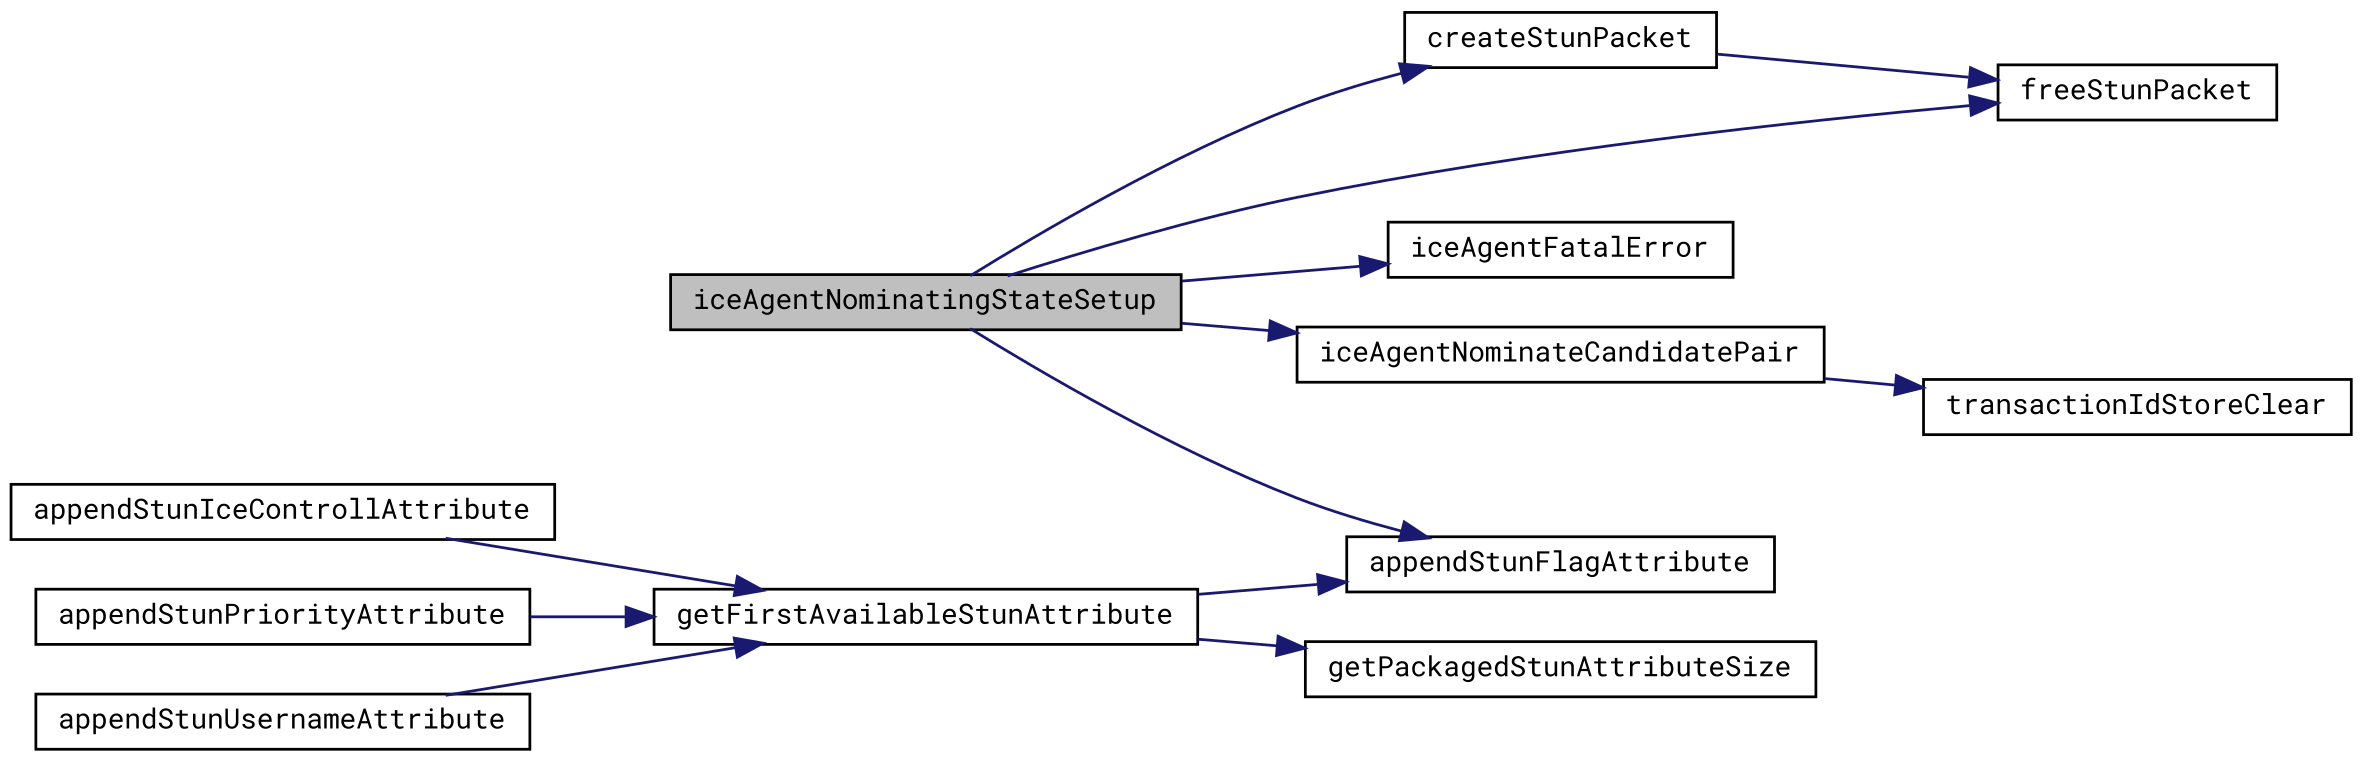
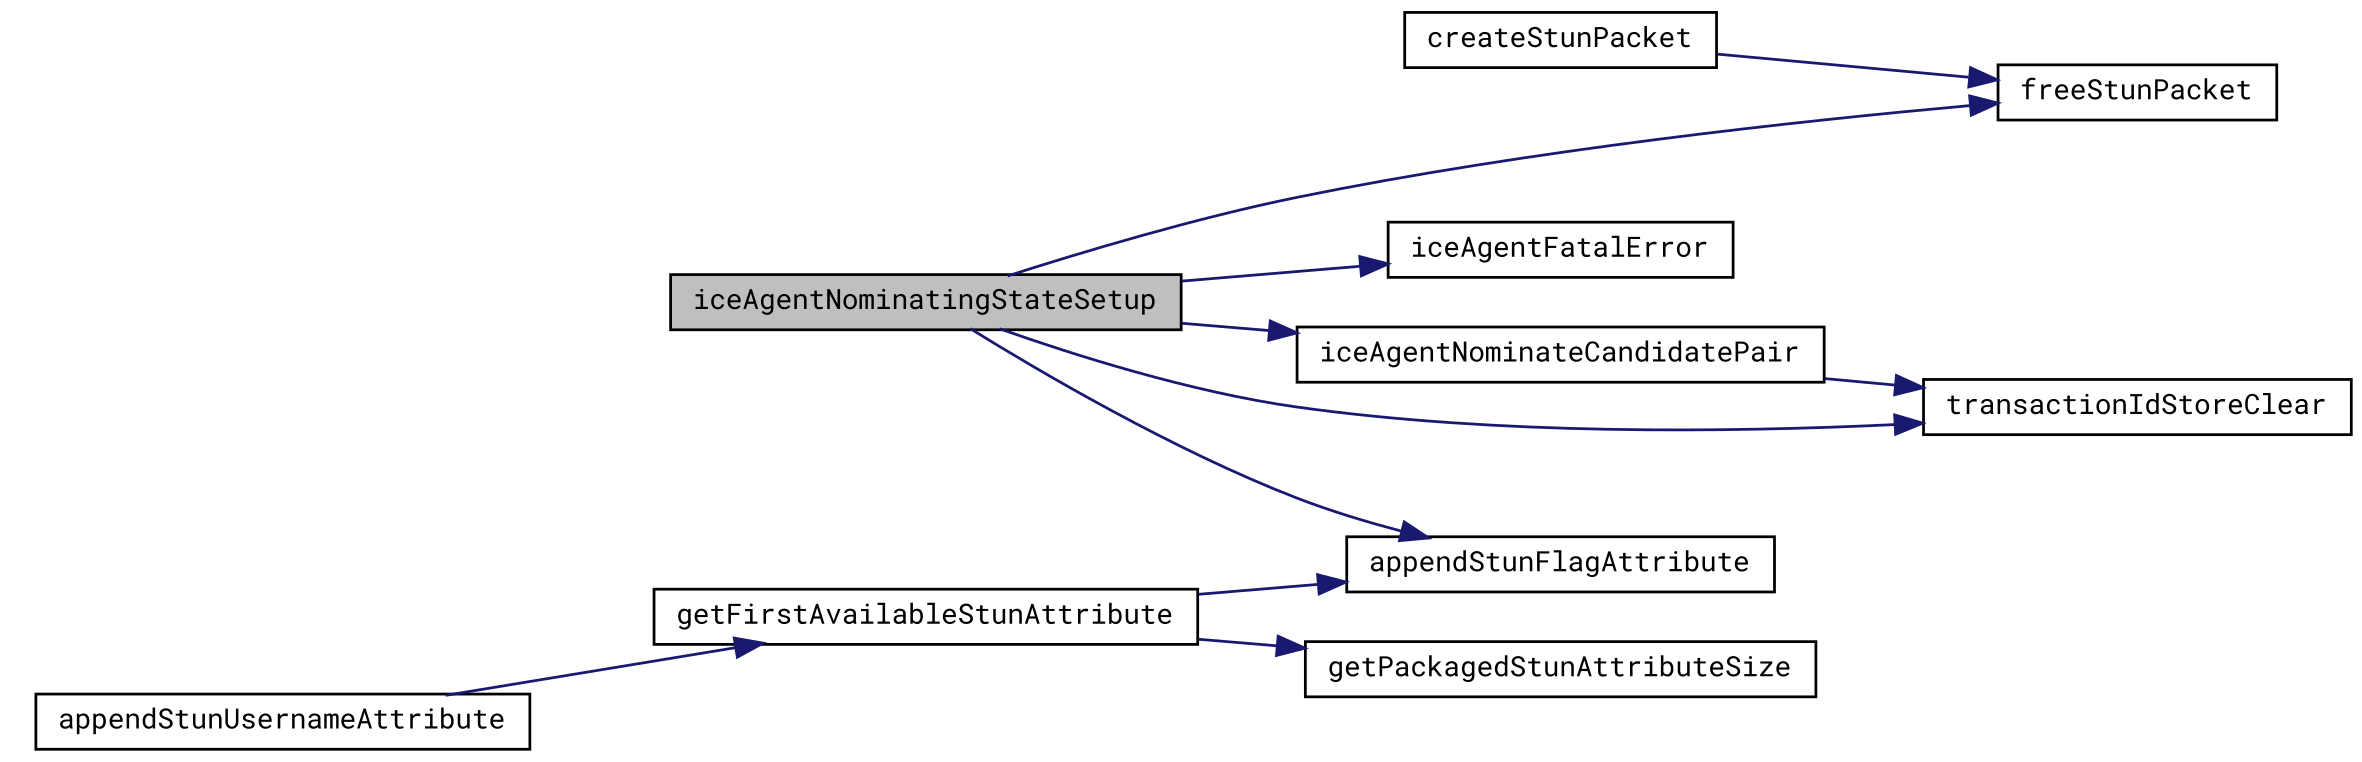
(1179, 159) -> (1441, 422)
(283, 512) -> none
(283, 617) -> none
